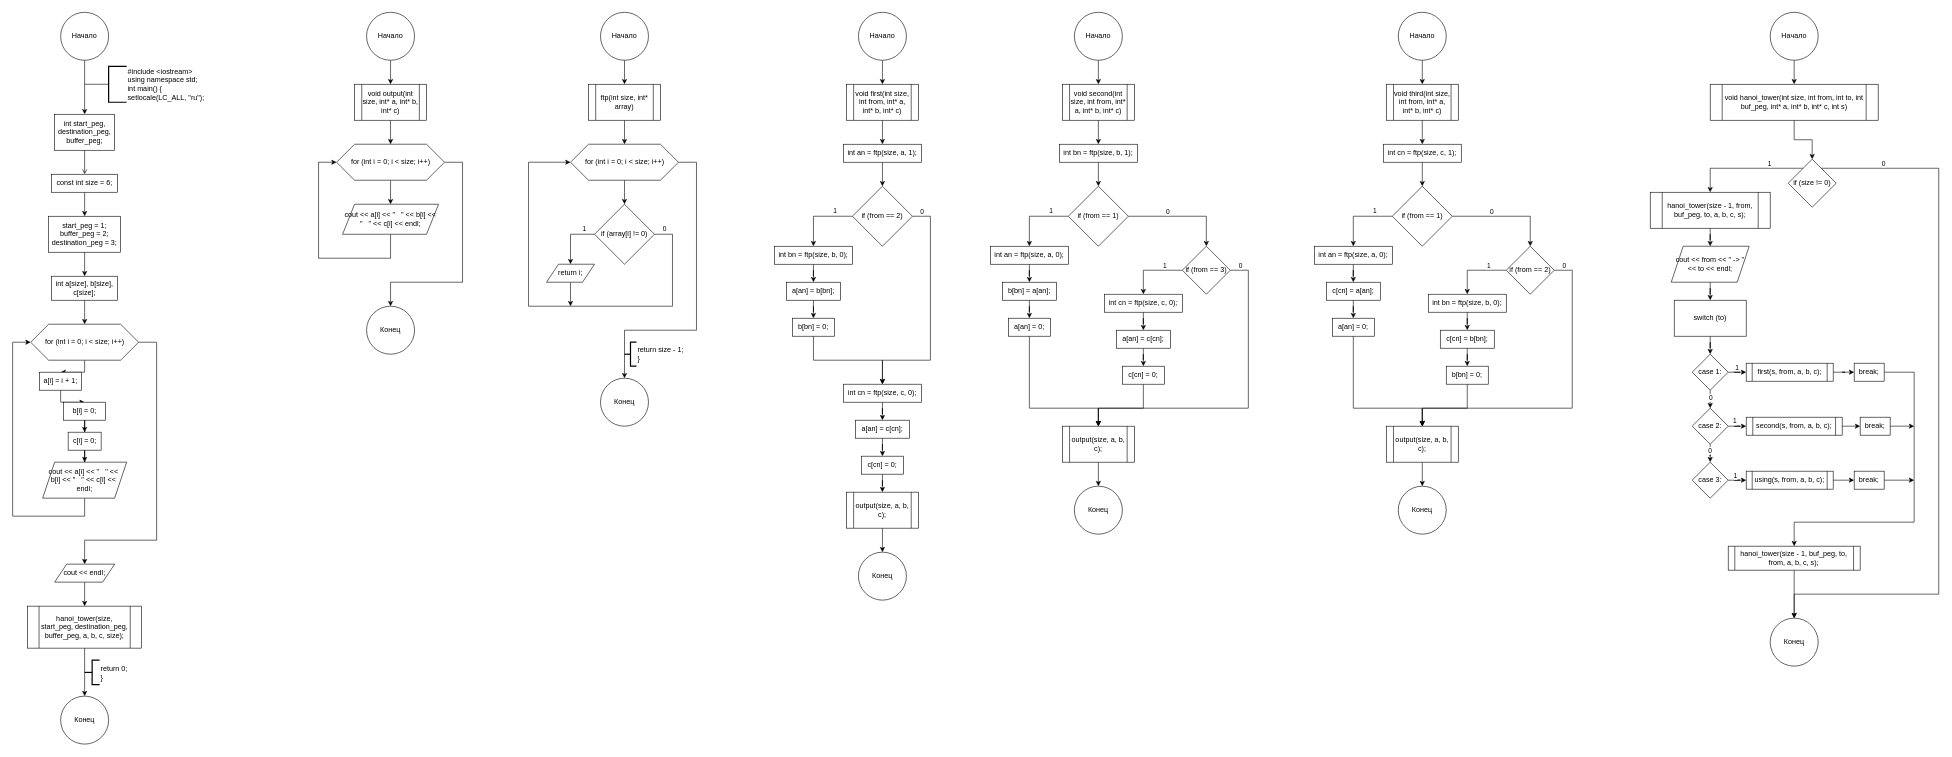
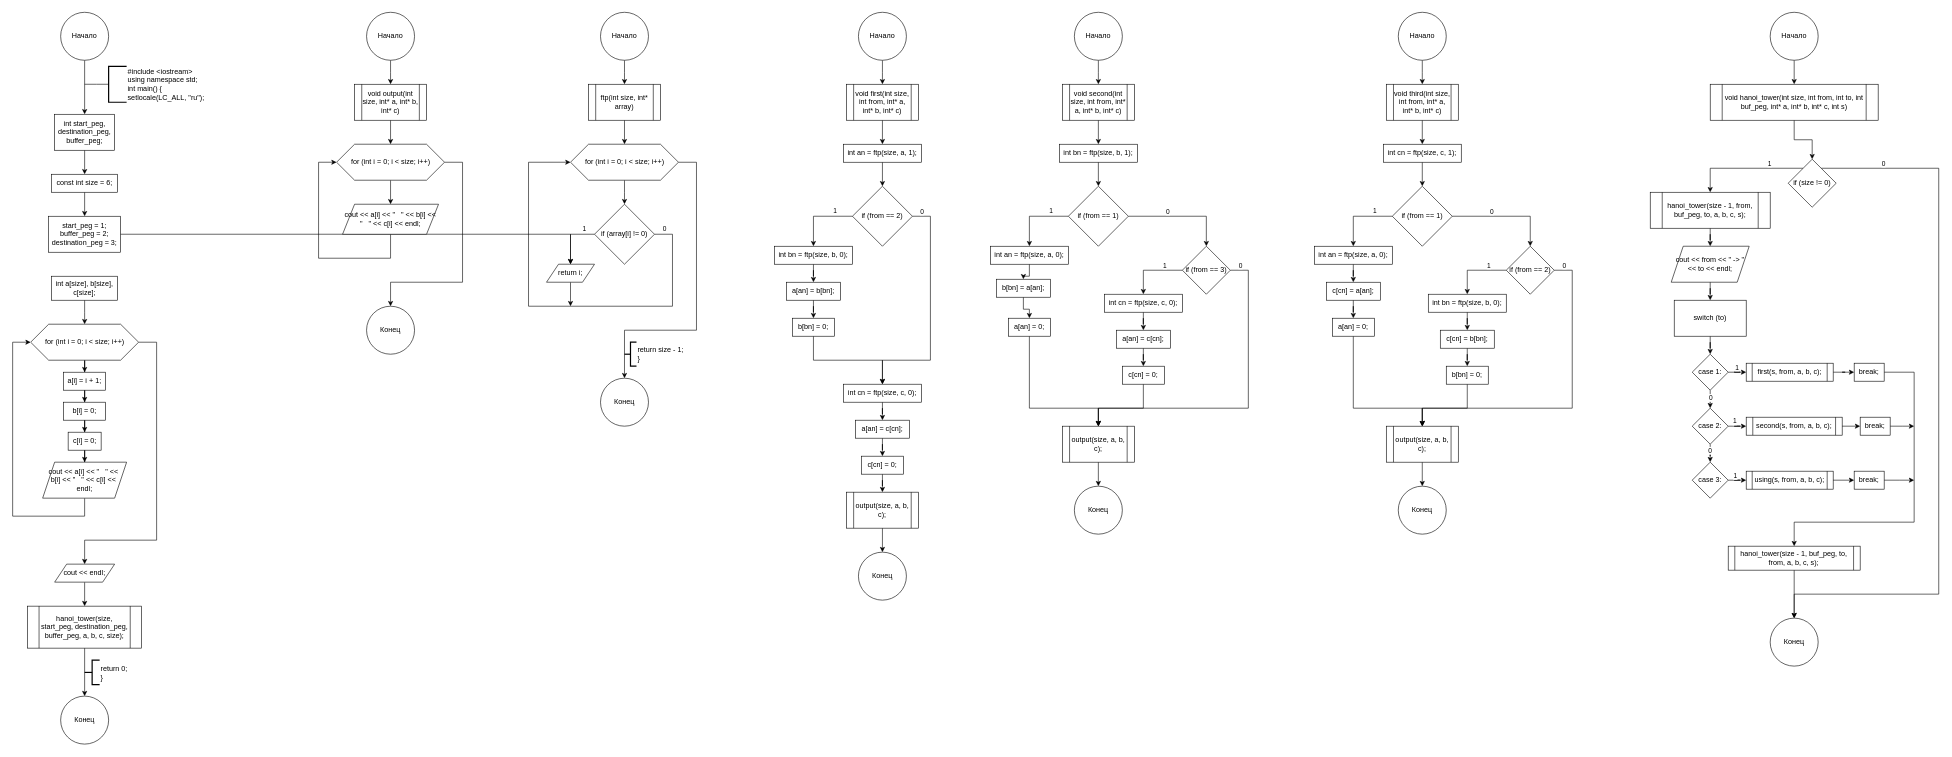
(84, 170) -> (84, 168)
(84, 262) -> (232, 234)
(1029, 291) -> (1023, 288)
(60, 381) -> (84, 381)
